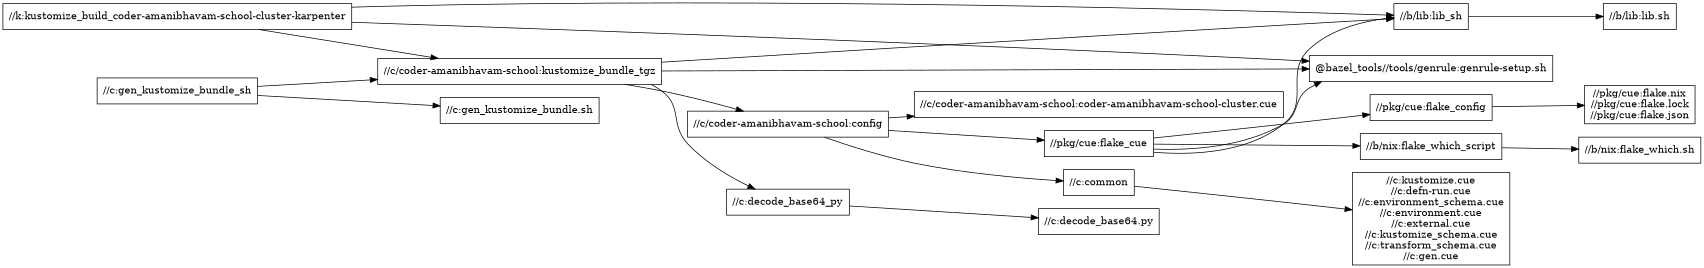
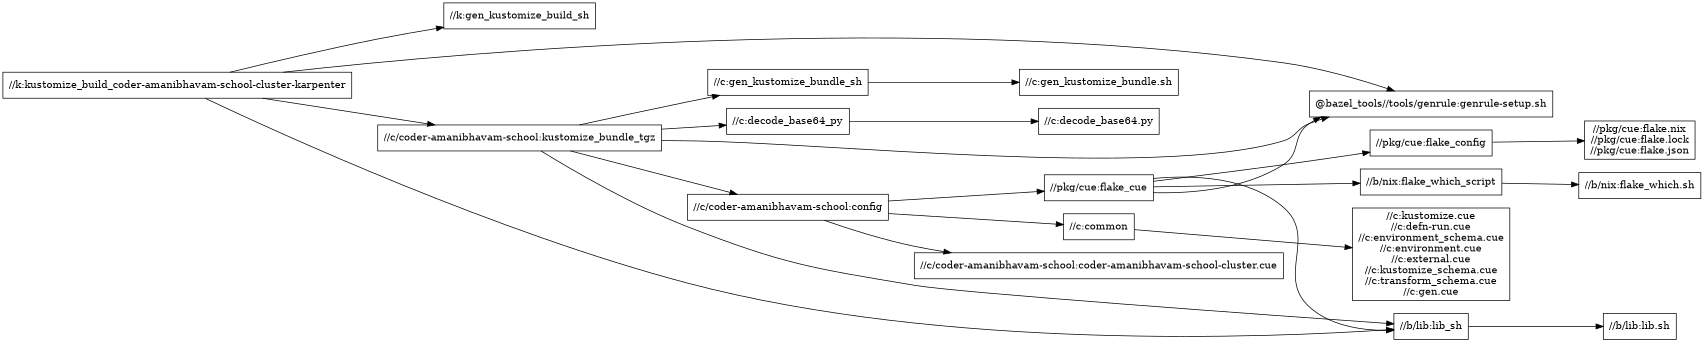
none -> (520, 16)
(314, 83) -> (646, 111)
